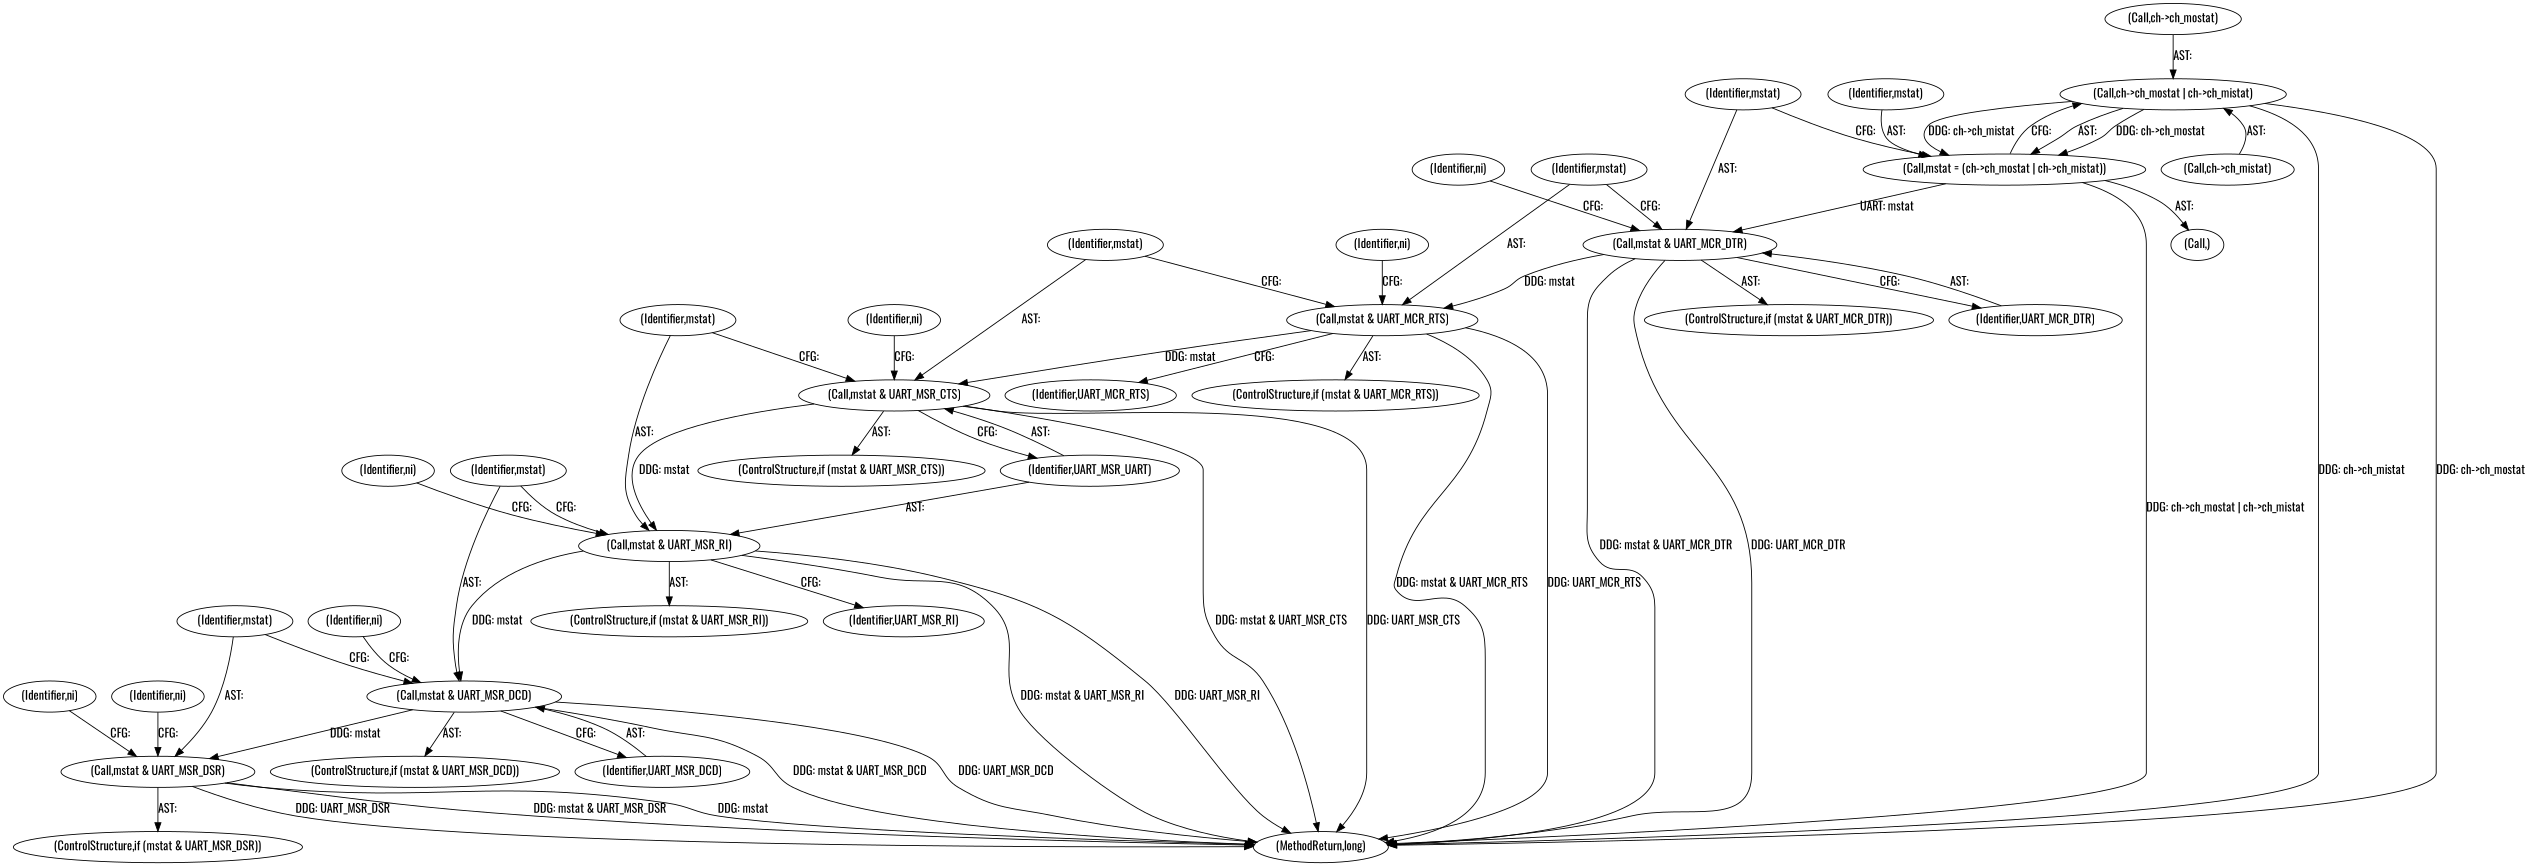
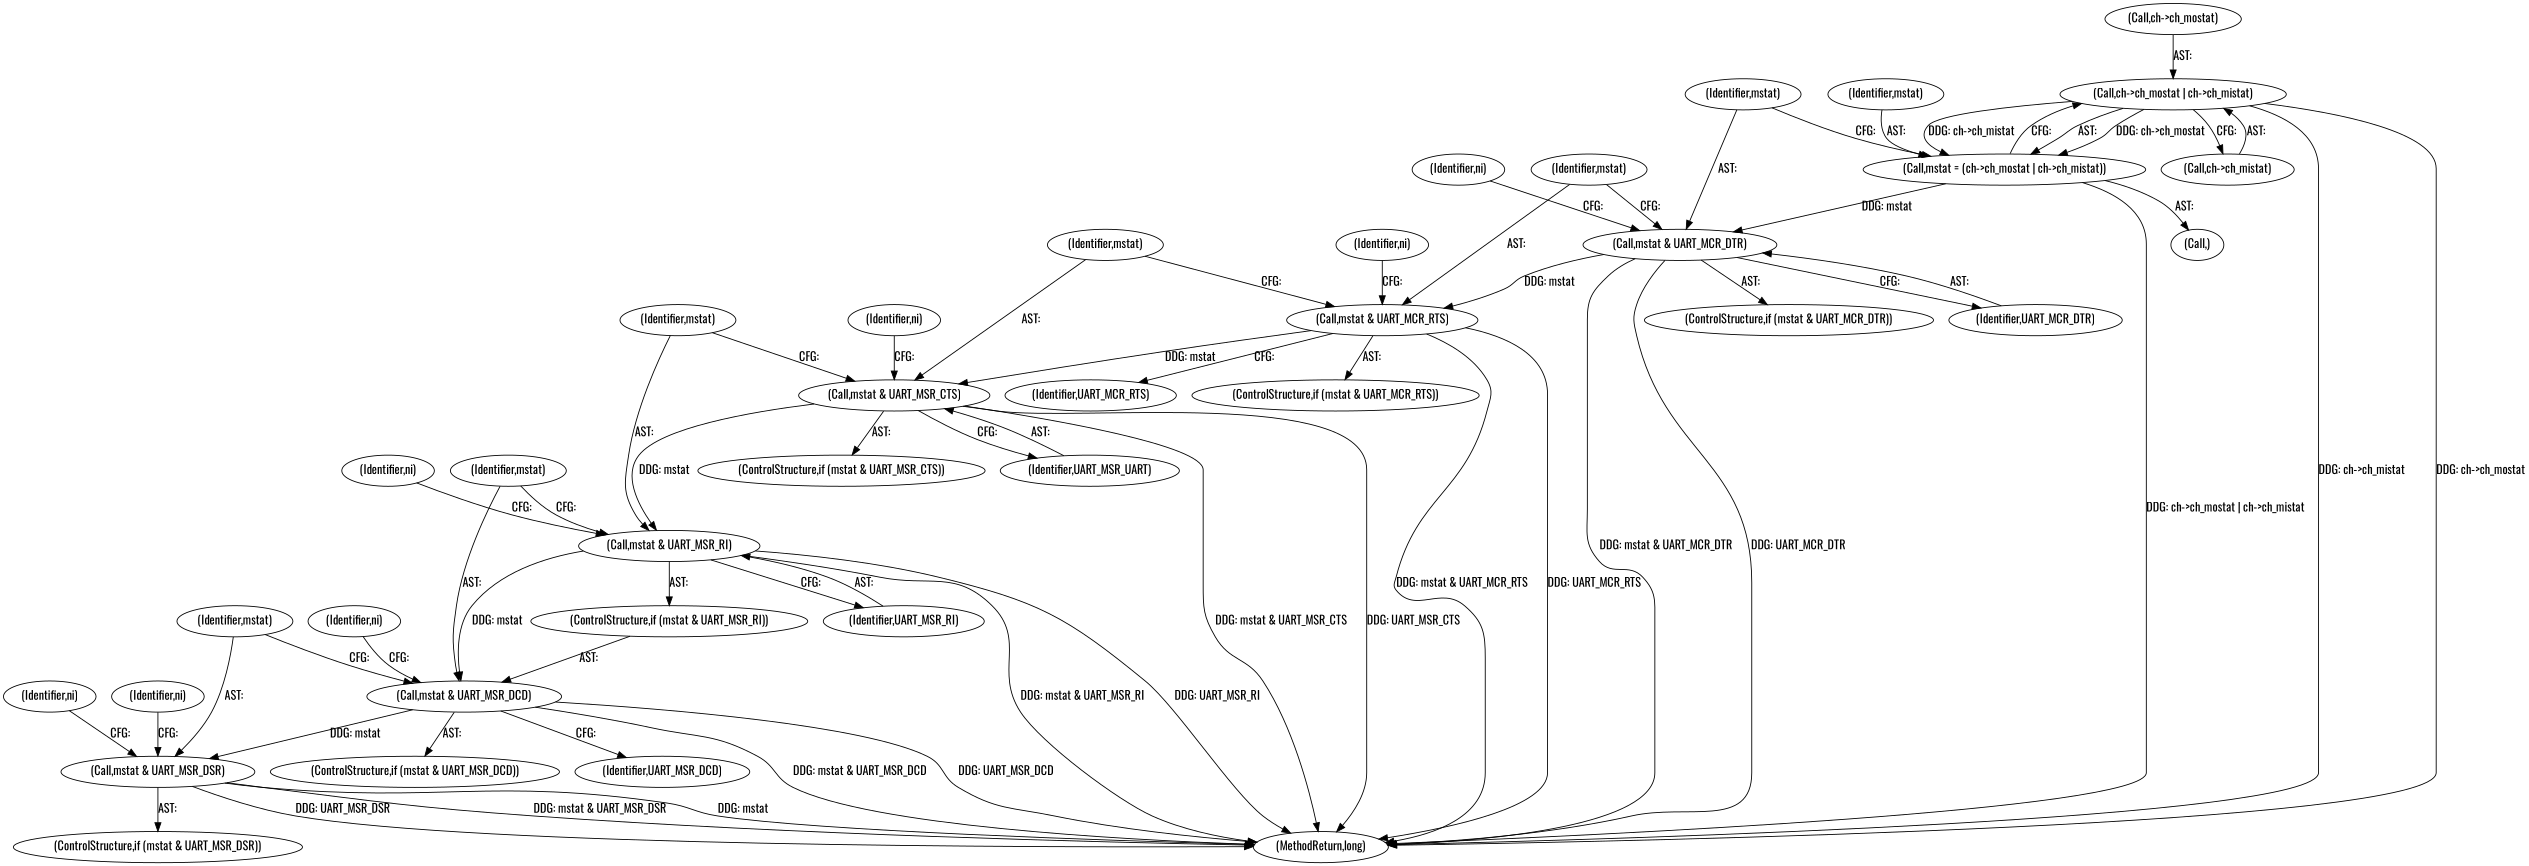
none -> (2209, 126)
(1887, 207) -> (1887, 207)
(884, 508) -> (819, 574)
(599, 726) -> (570, 658)
